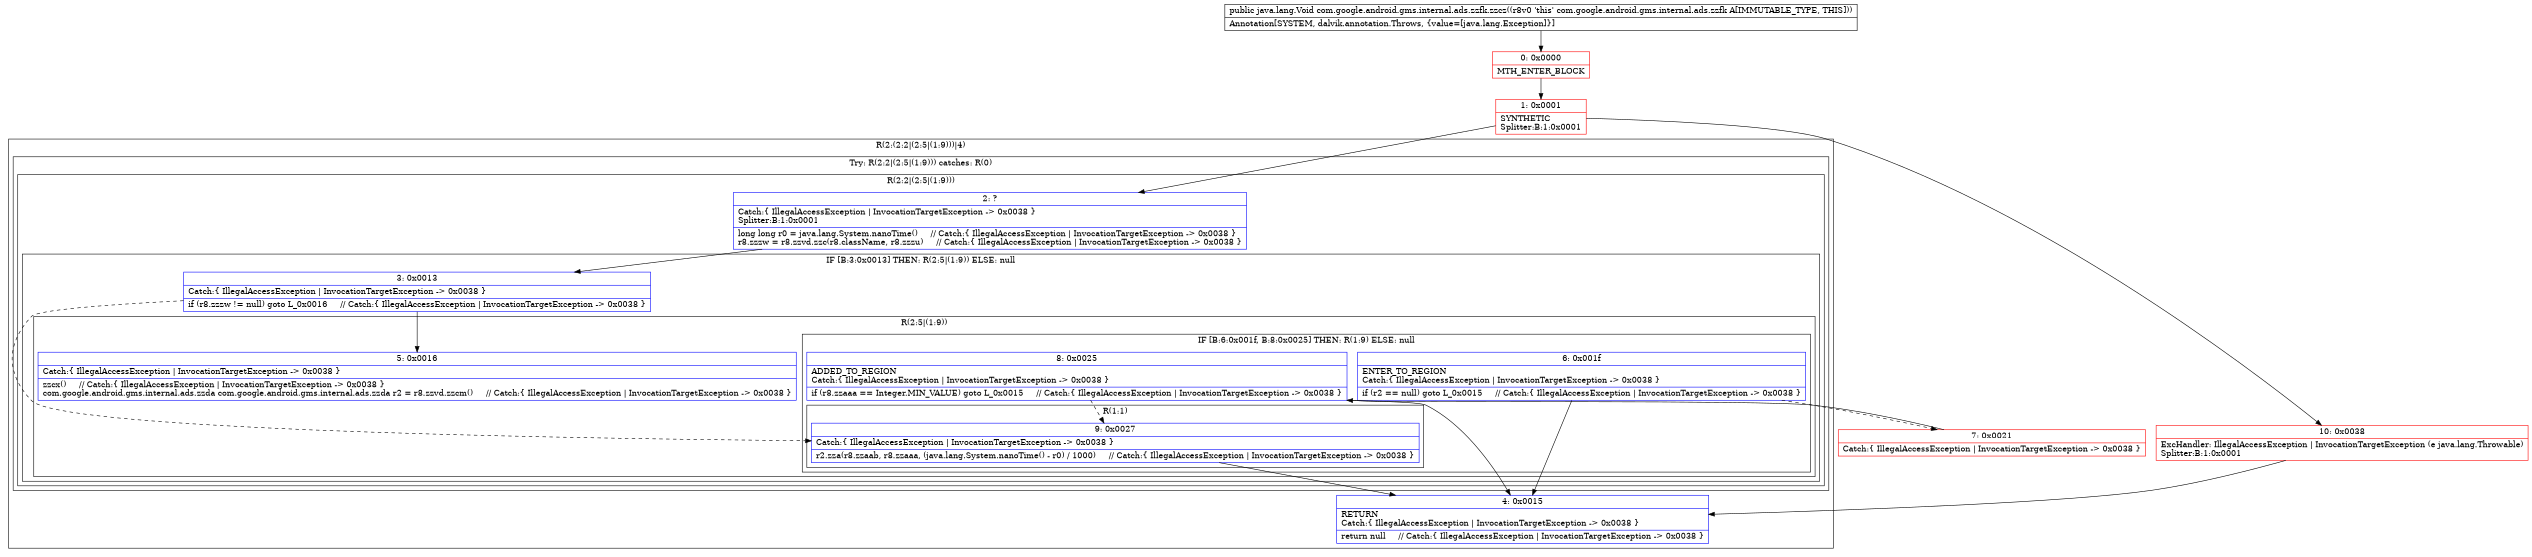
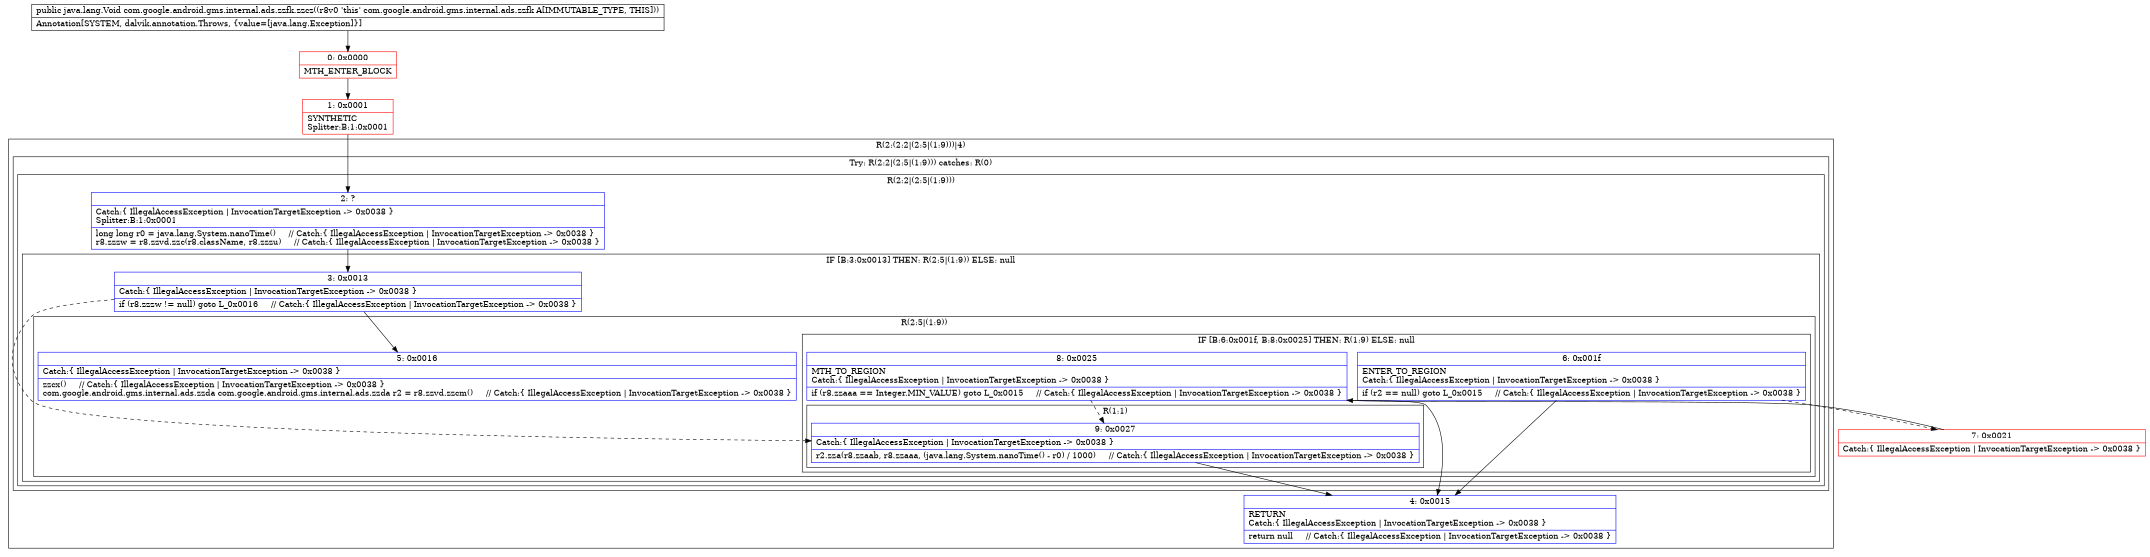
(854, 372) -> (849, 372)
(2342, 443) -> none
